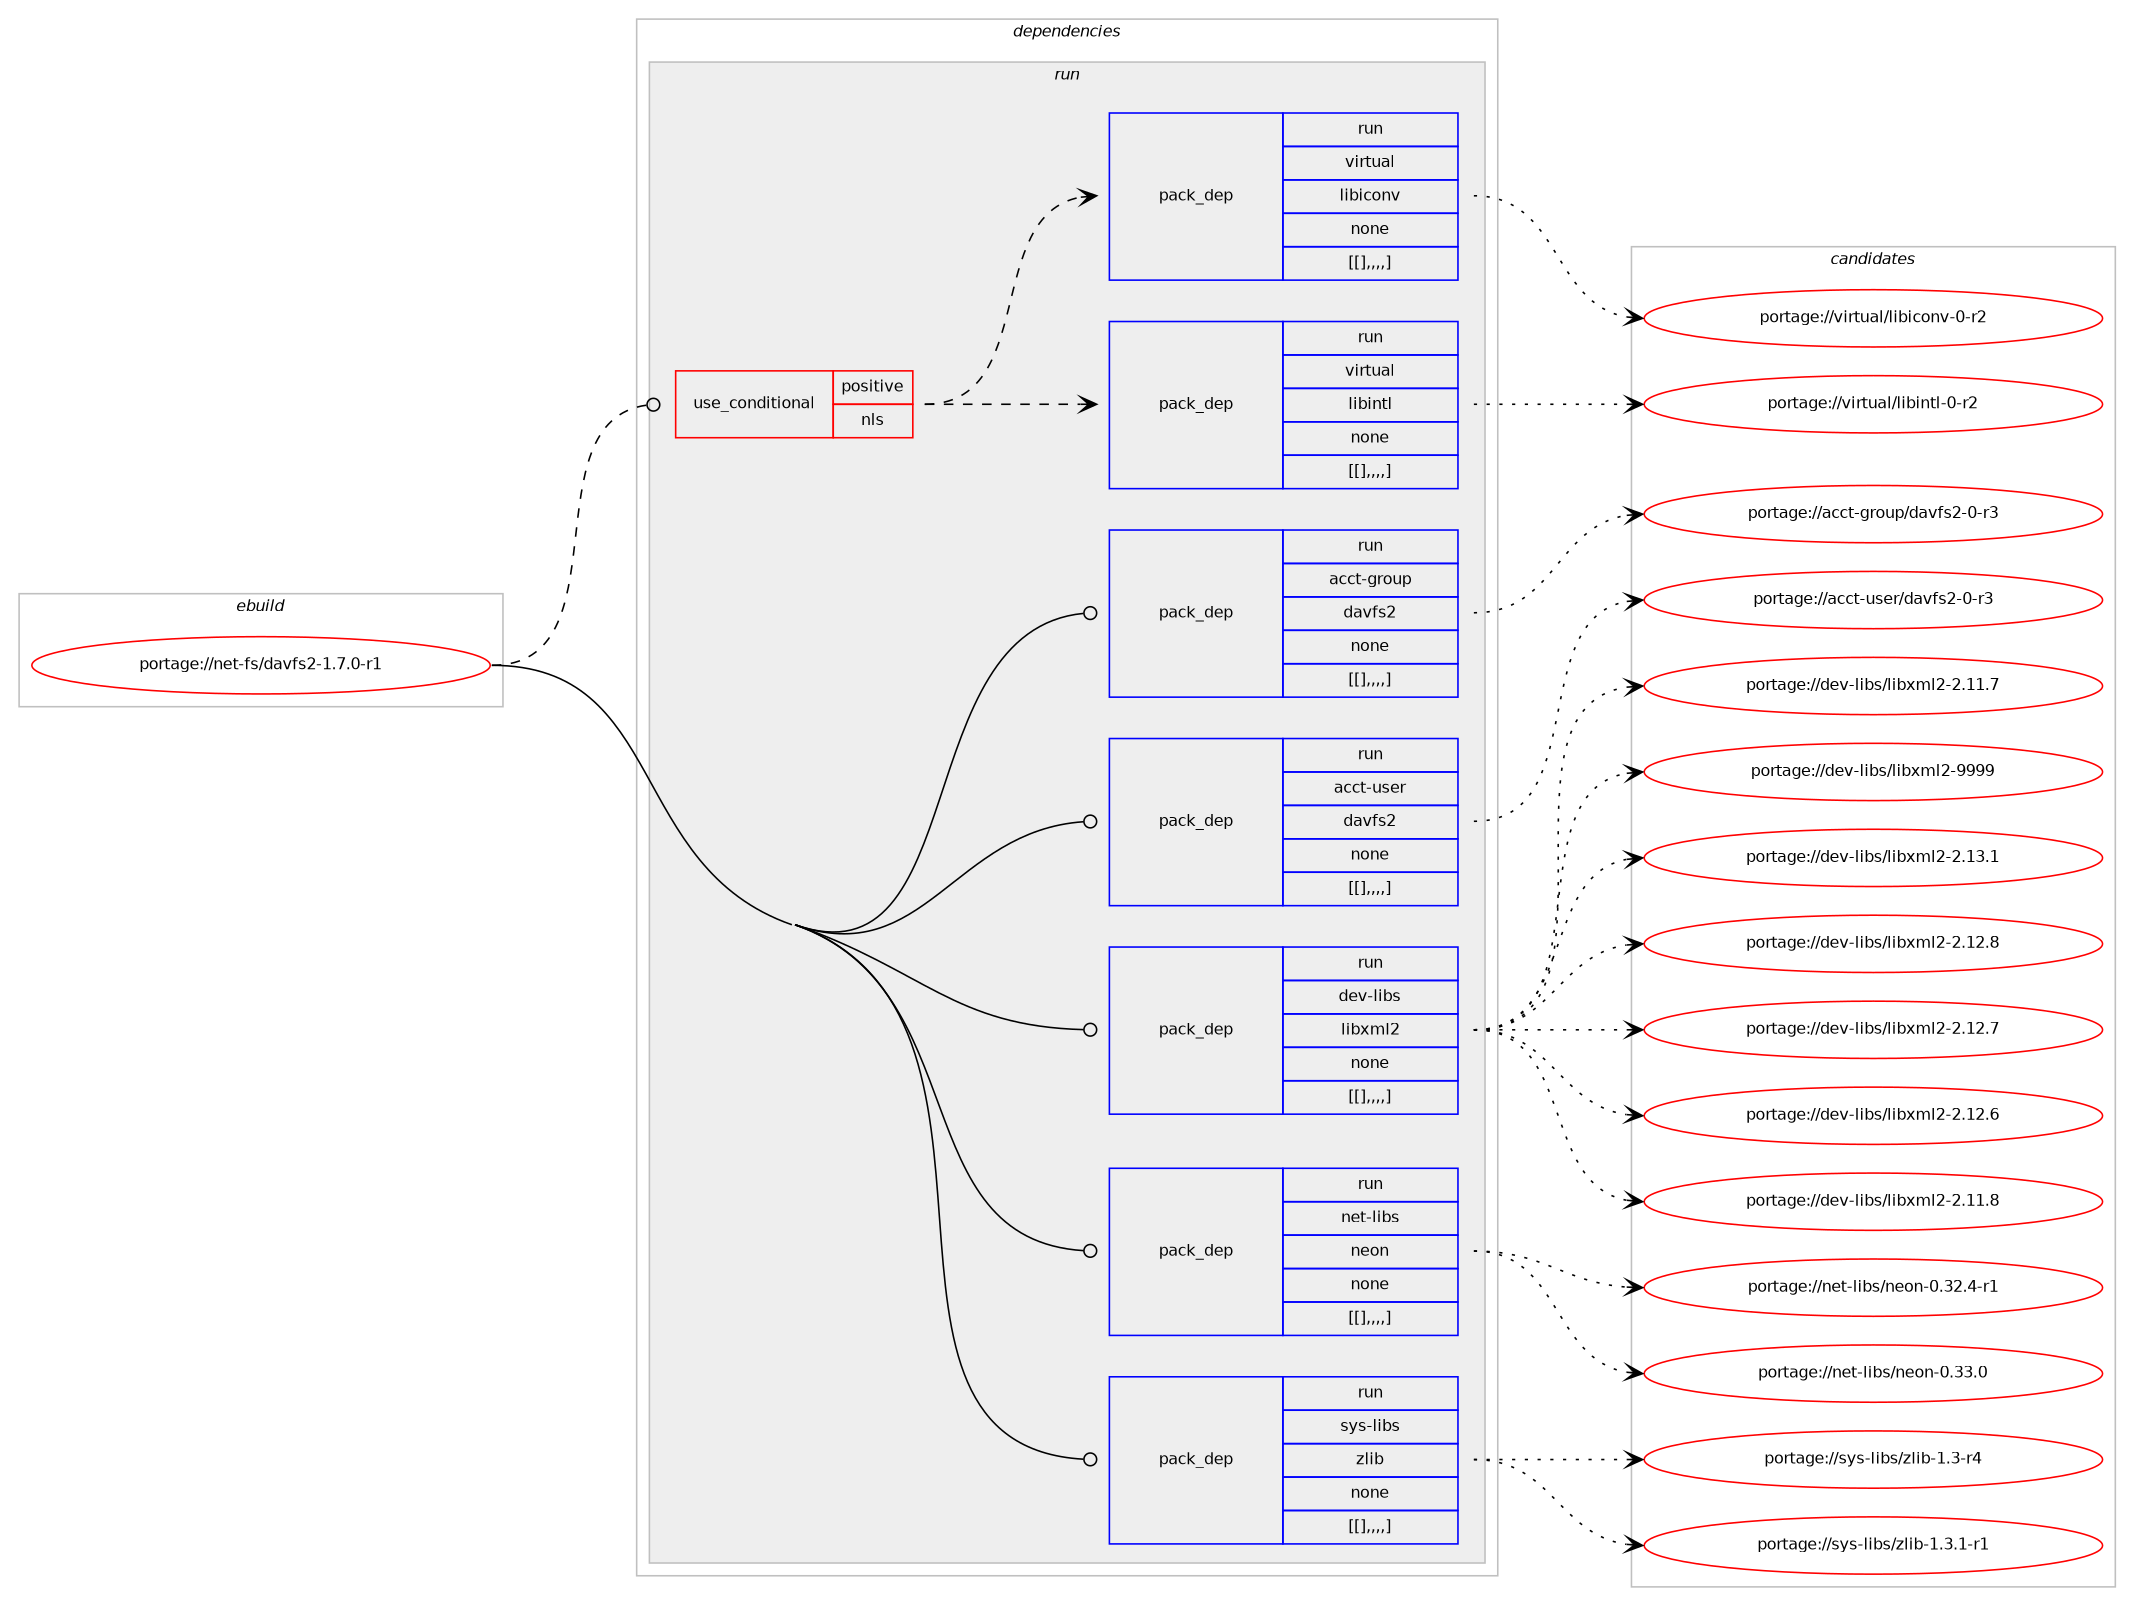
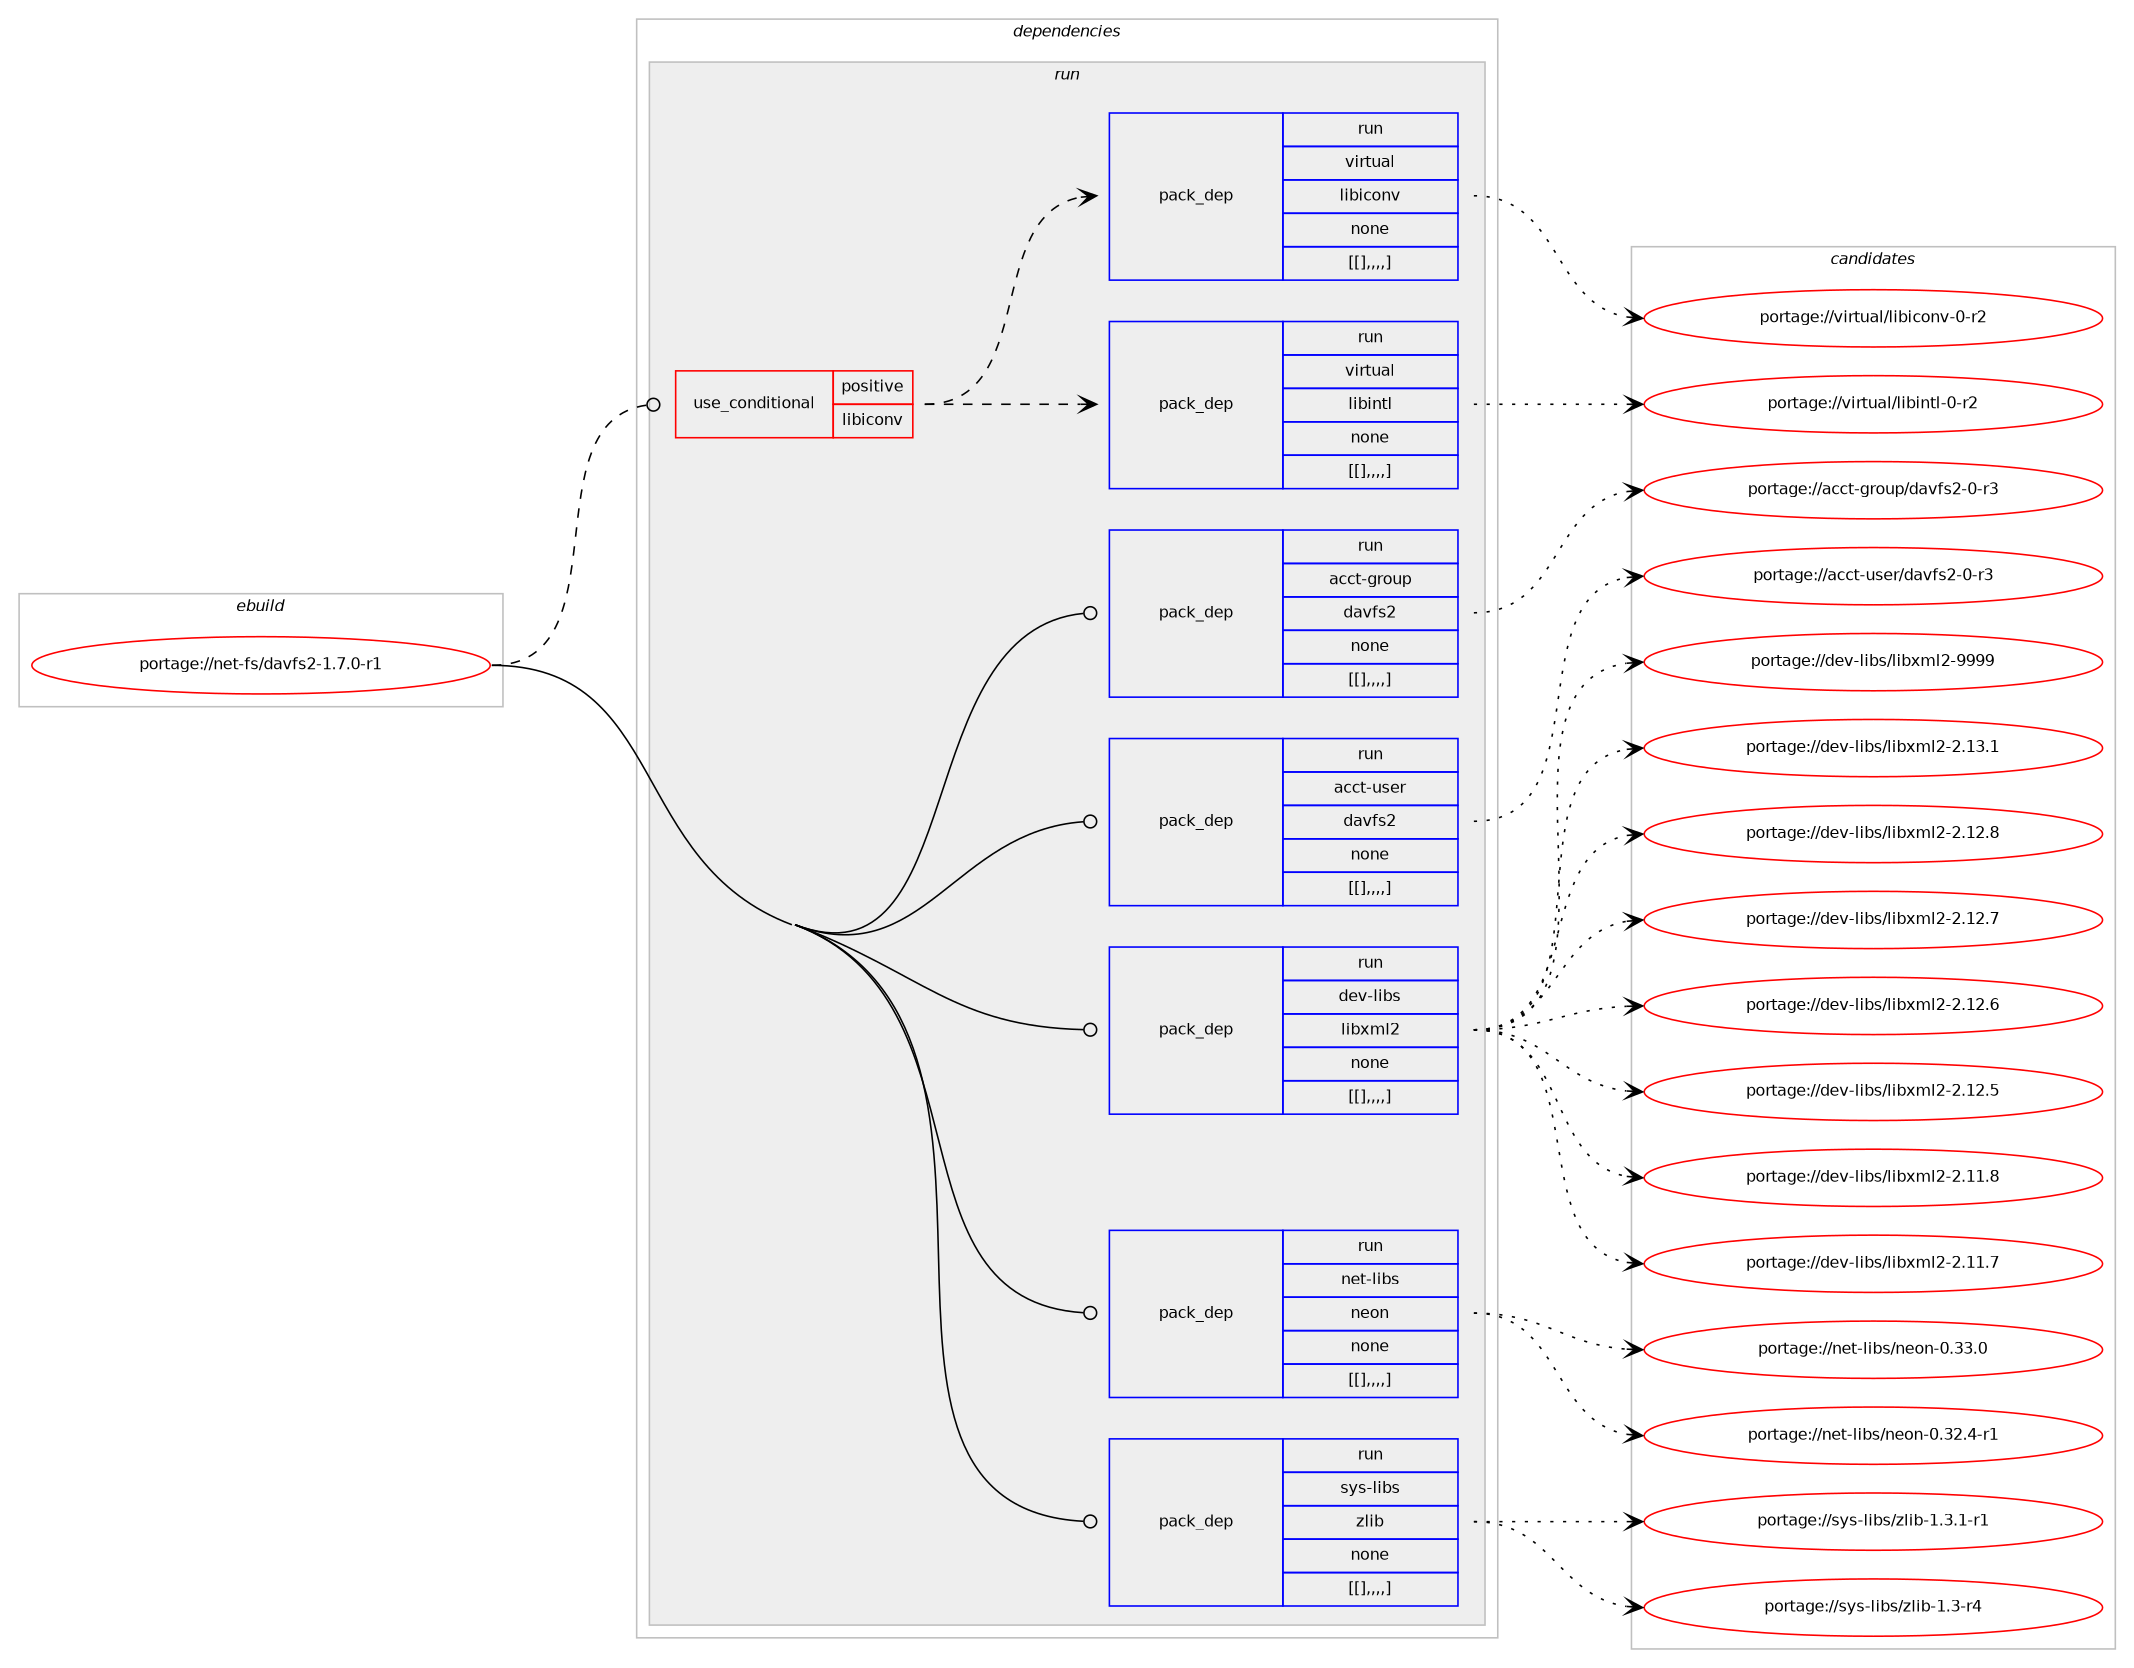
(873, 420) -> (873, 420)
none -> (1873, 1092)
